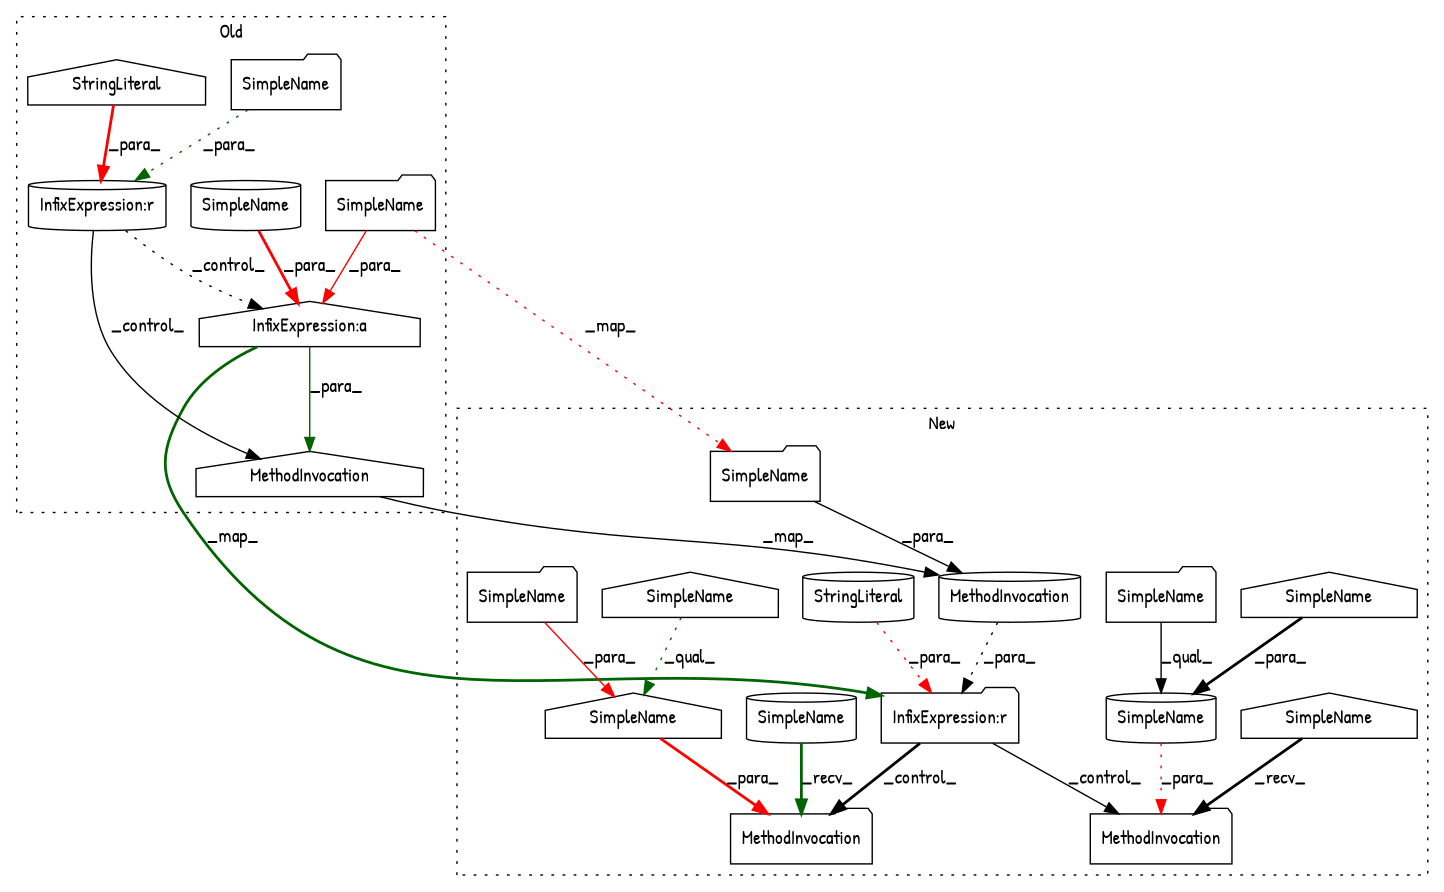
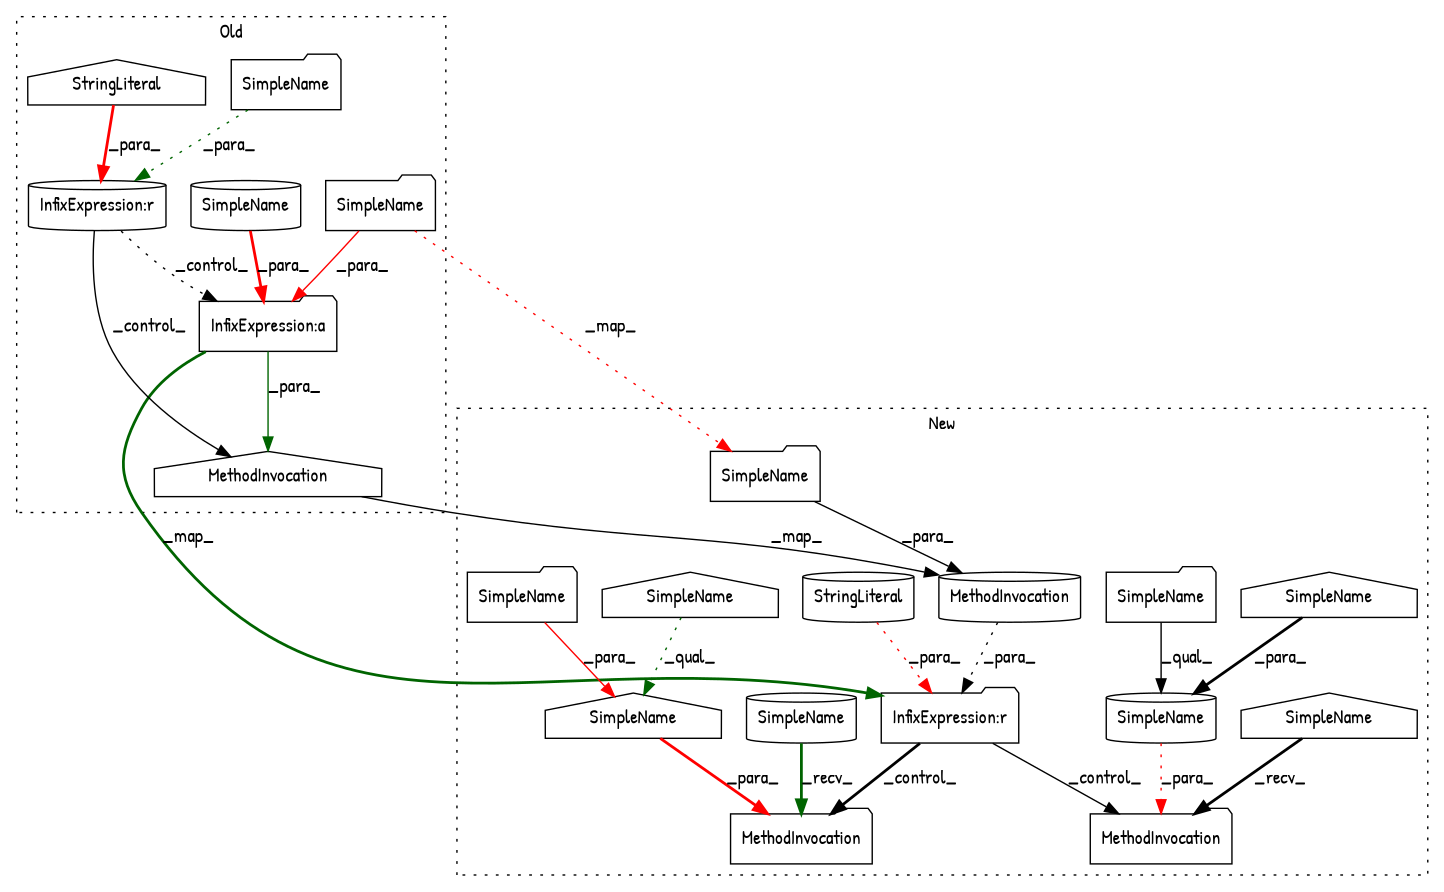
(310, 326) -> (268, 326)
